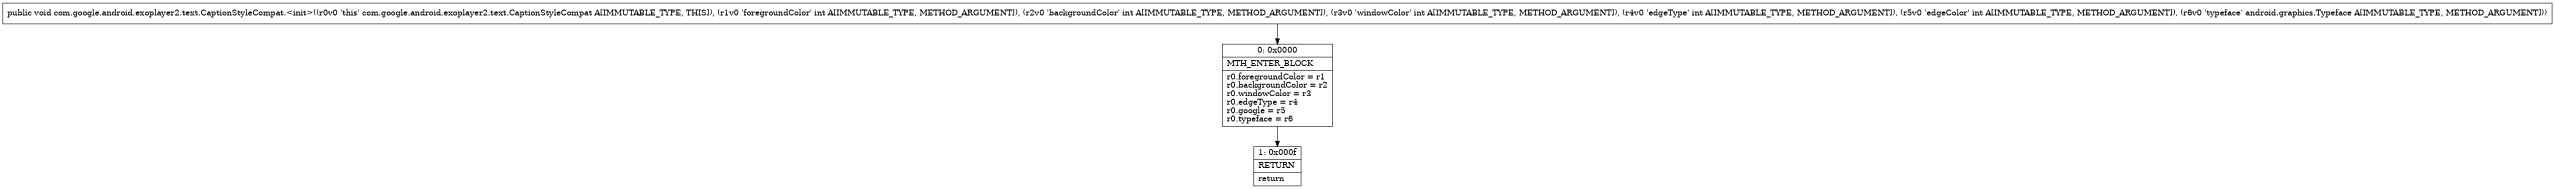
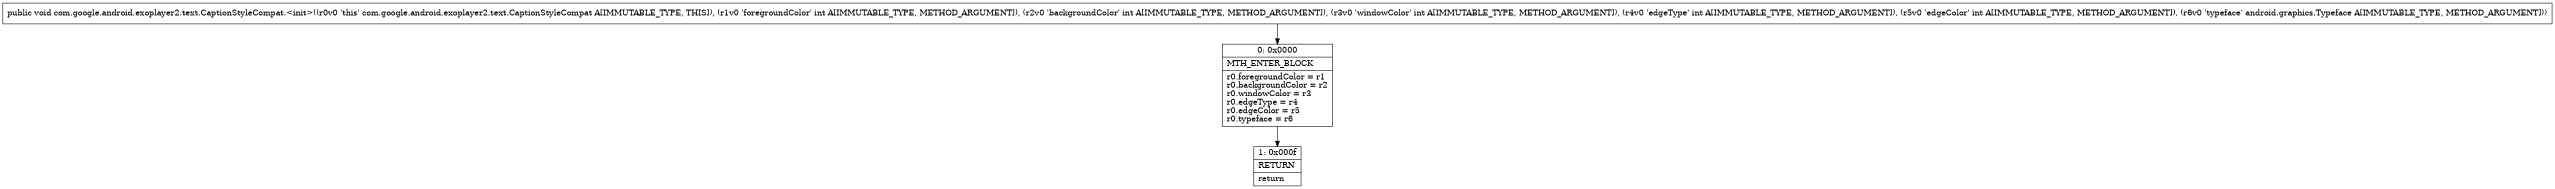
(1256, 111) -> (1263, 111)
